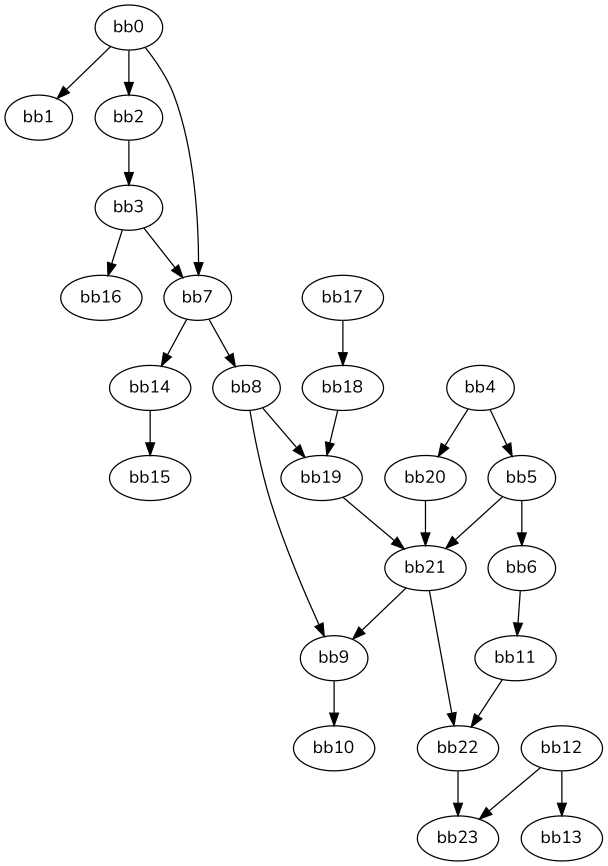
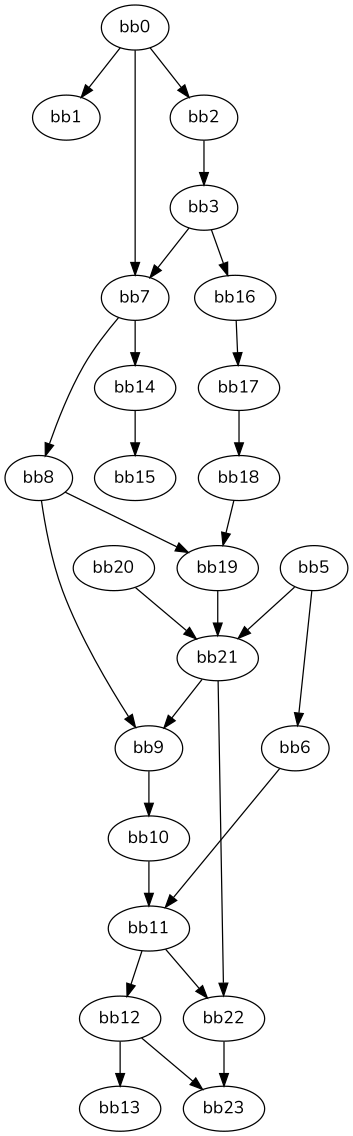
none -> (237, 337)
(481, 388) -> none
none -> (149, 877)
none -> (136, 968)
